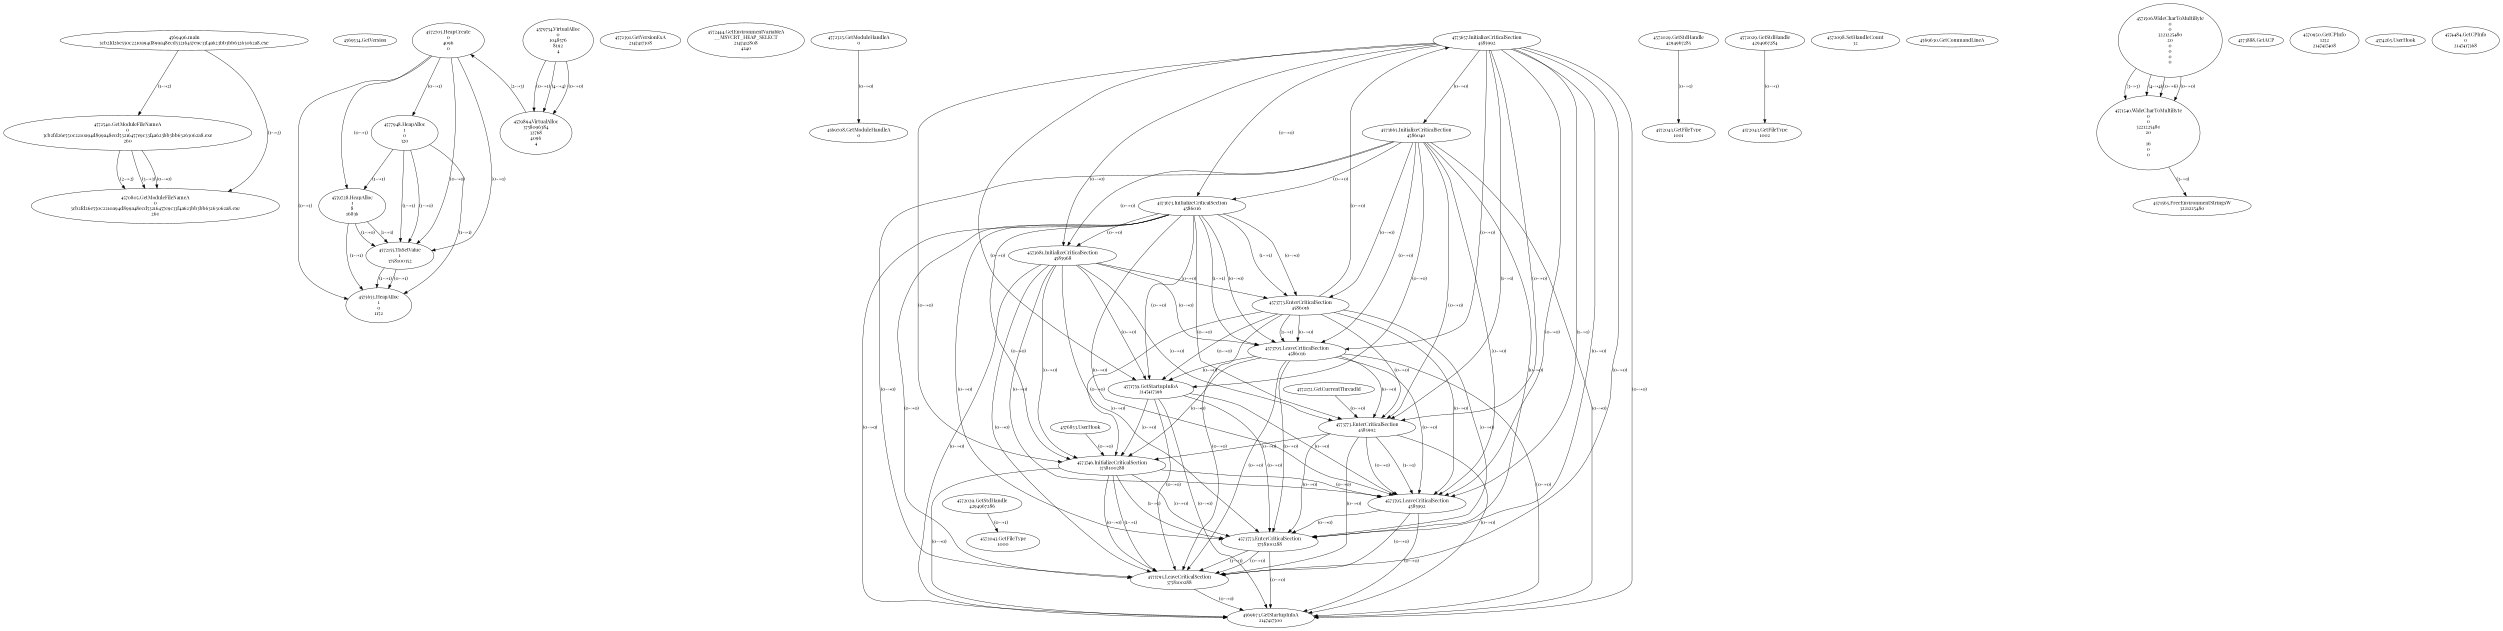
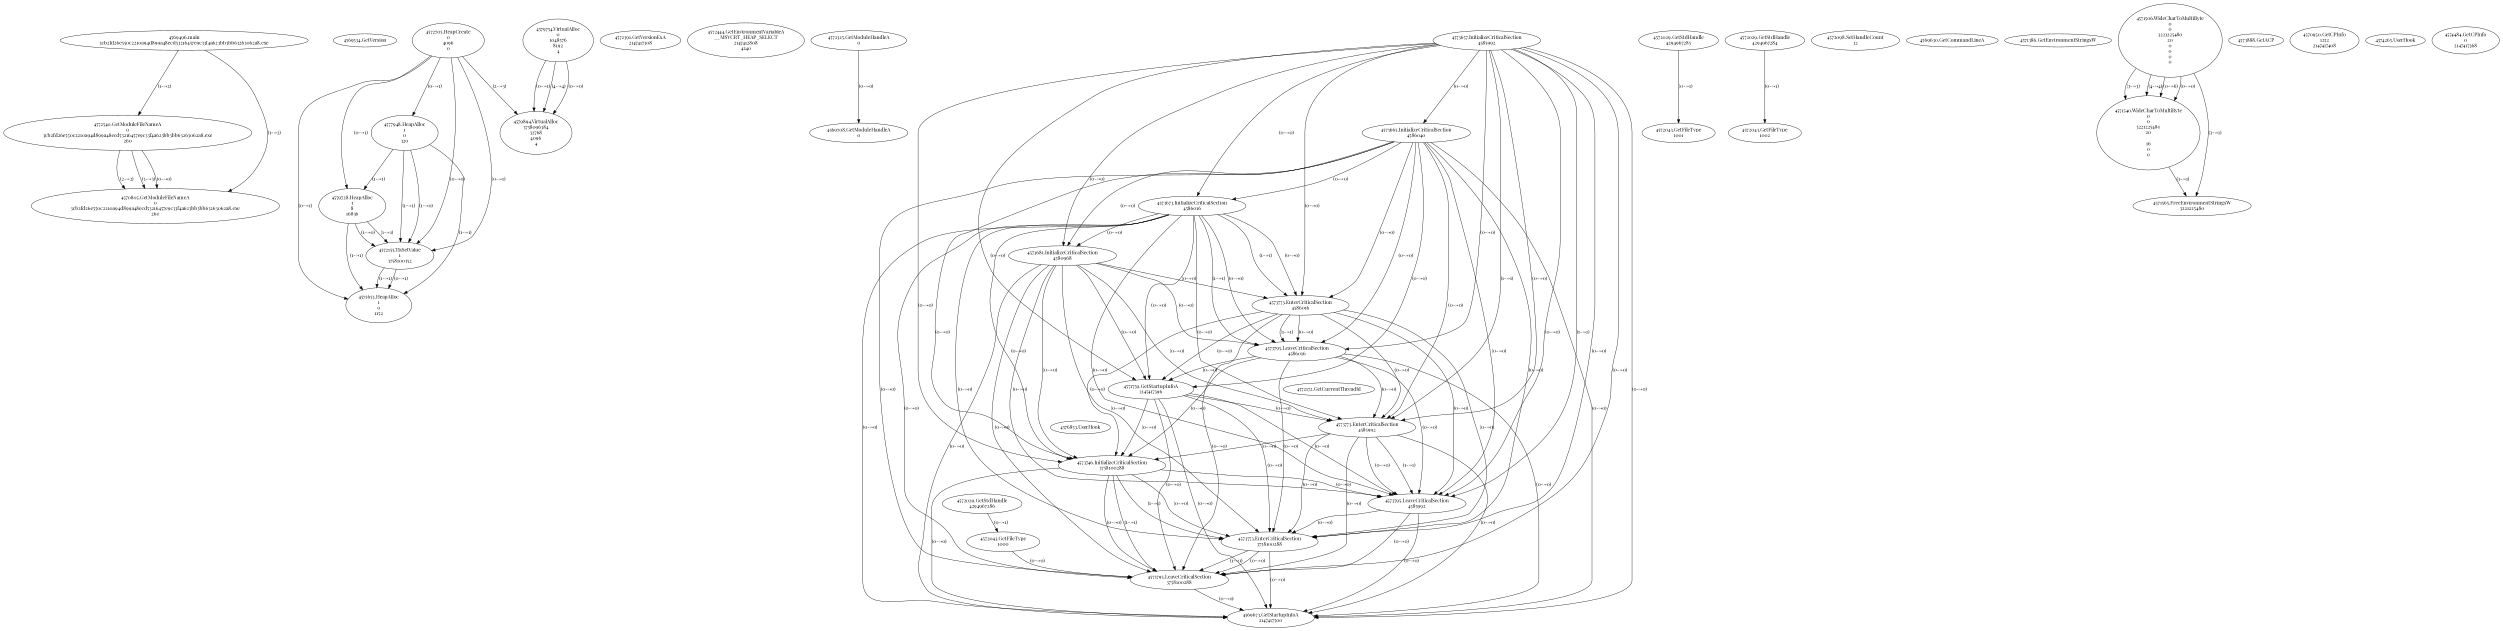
none -> (2058, 40)
(503, 81) -> (488, 85)
none -> (2208, 132)
(1350, 151) -> (1306, 126)
(1063, 256) -> (1063, 256)
(1345, 405) -> (1257, 407)
(1094, 443) -> (1021, 211)
(1244, 466) -> (1050, 569)
